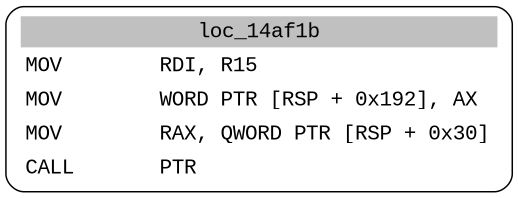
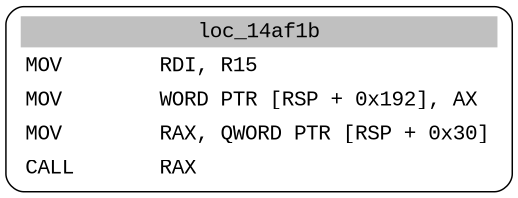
(111, 167) -> (111, 167)
